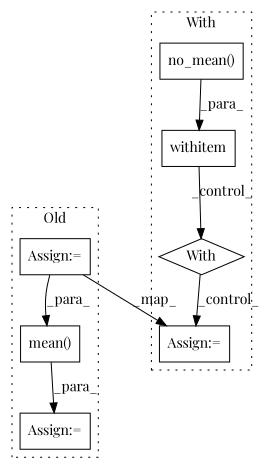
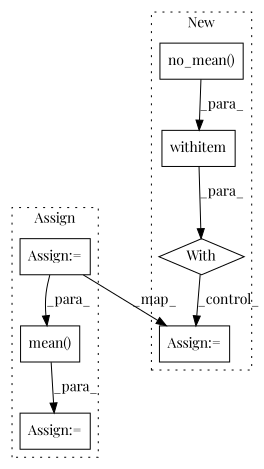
(202, 24) -> (202, 24)
(222, 192) -> (222, 192)
(55, 219) -> (55, 219)
